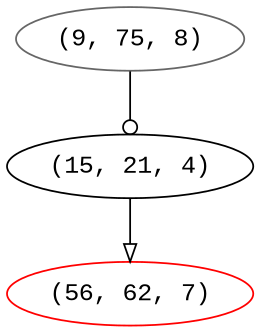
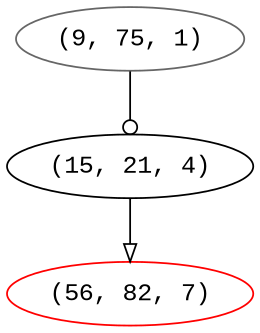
(130, 39) -> (130, 39)
(130, 294) -> (130, 294)
